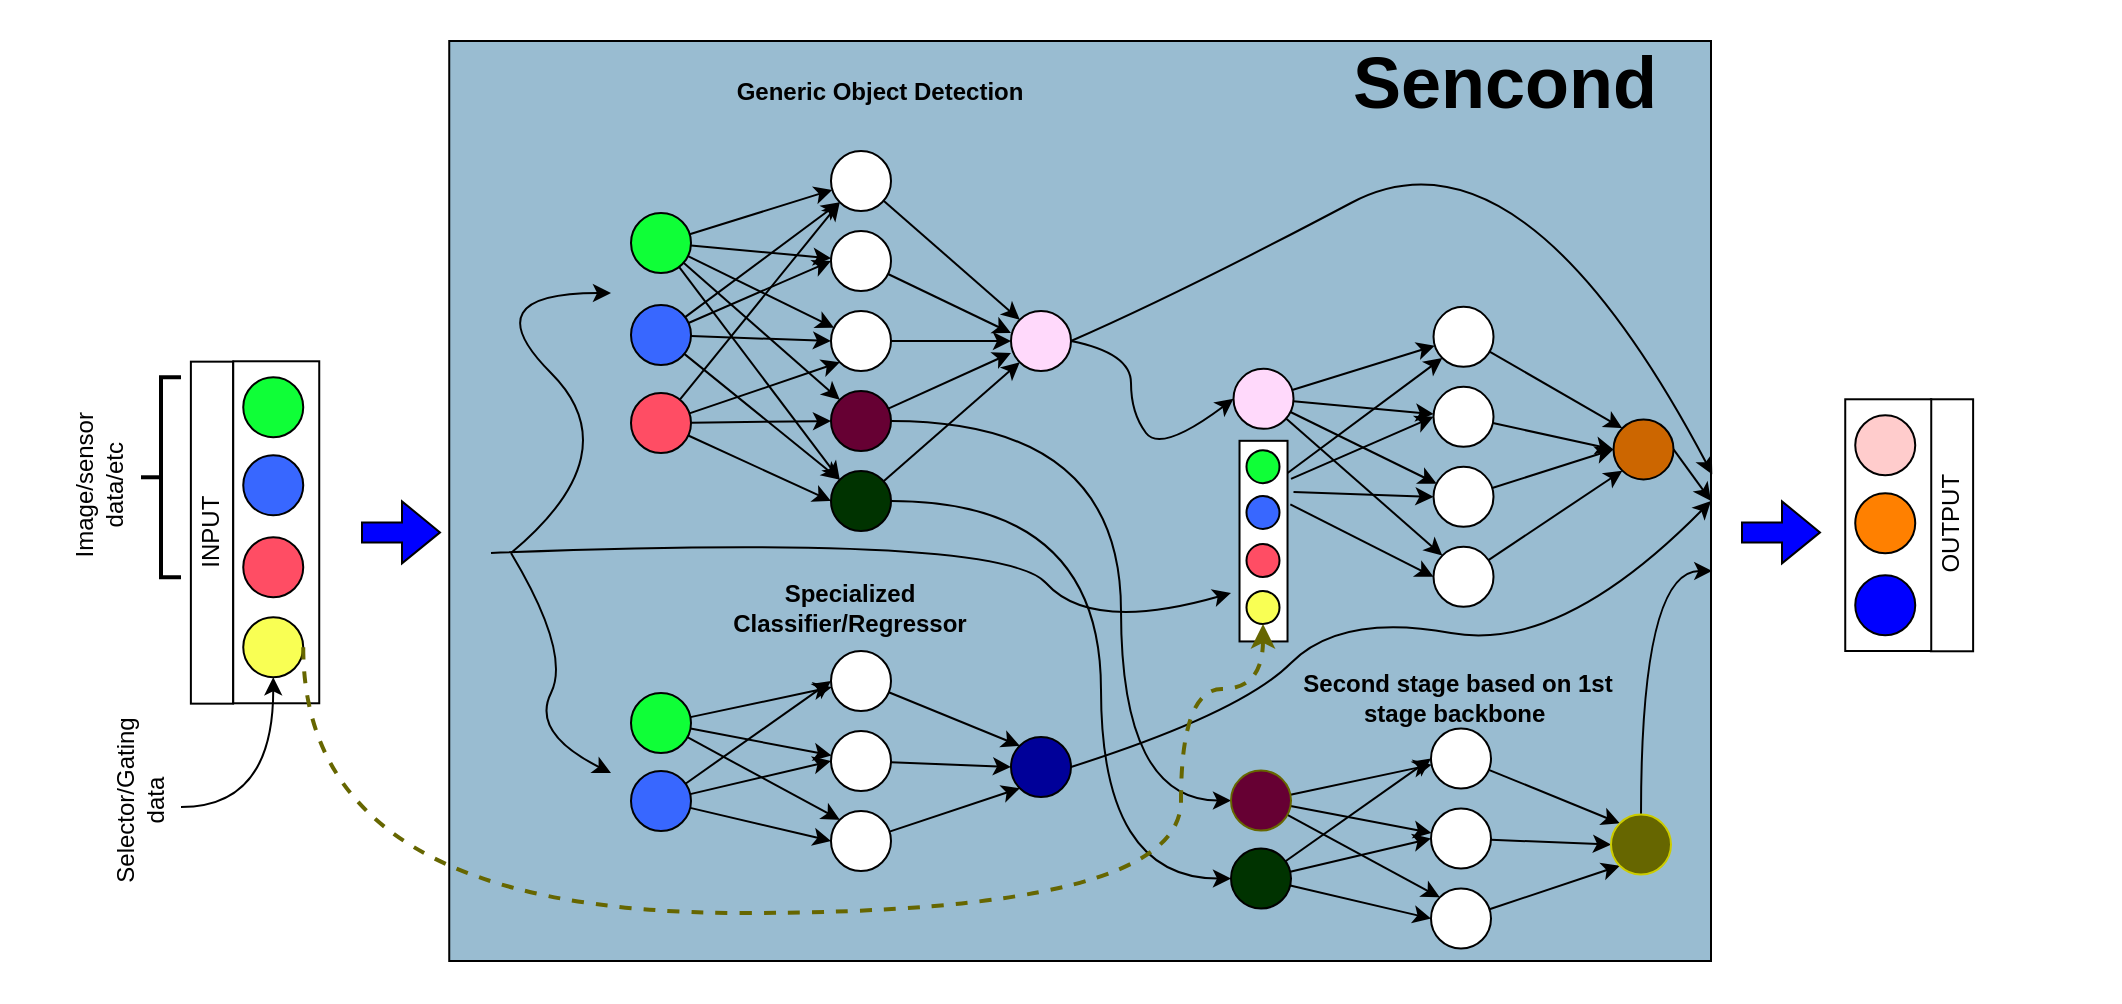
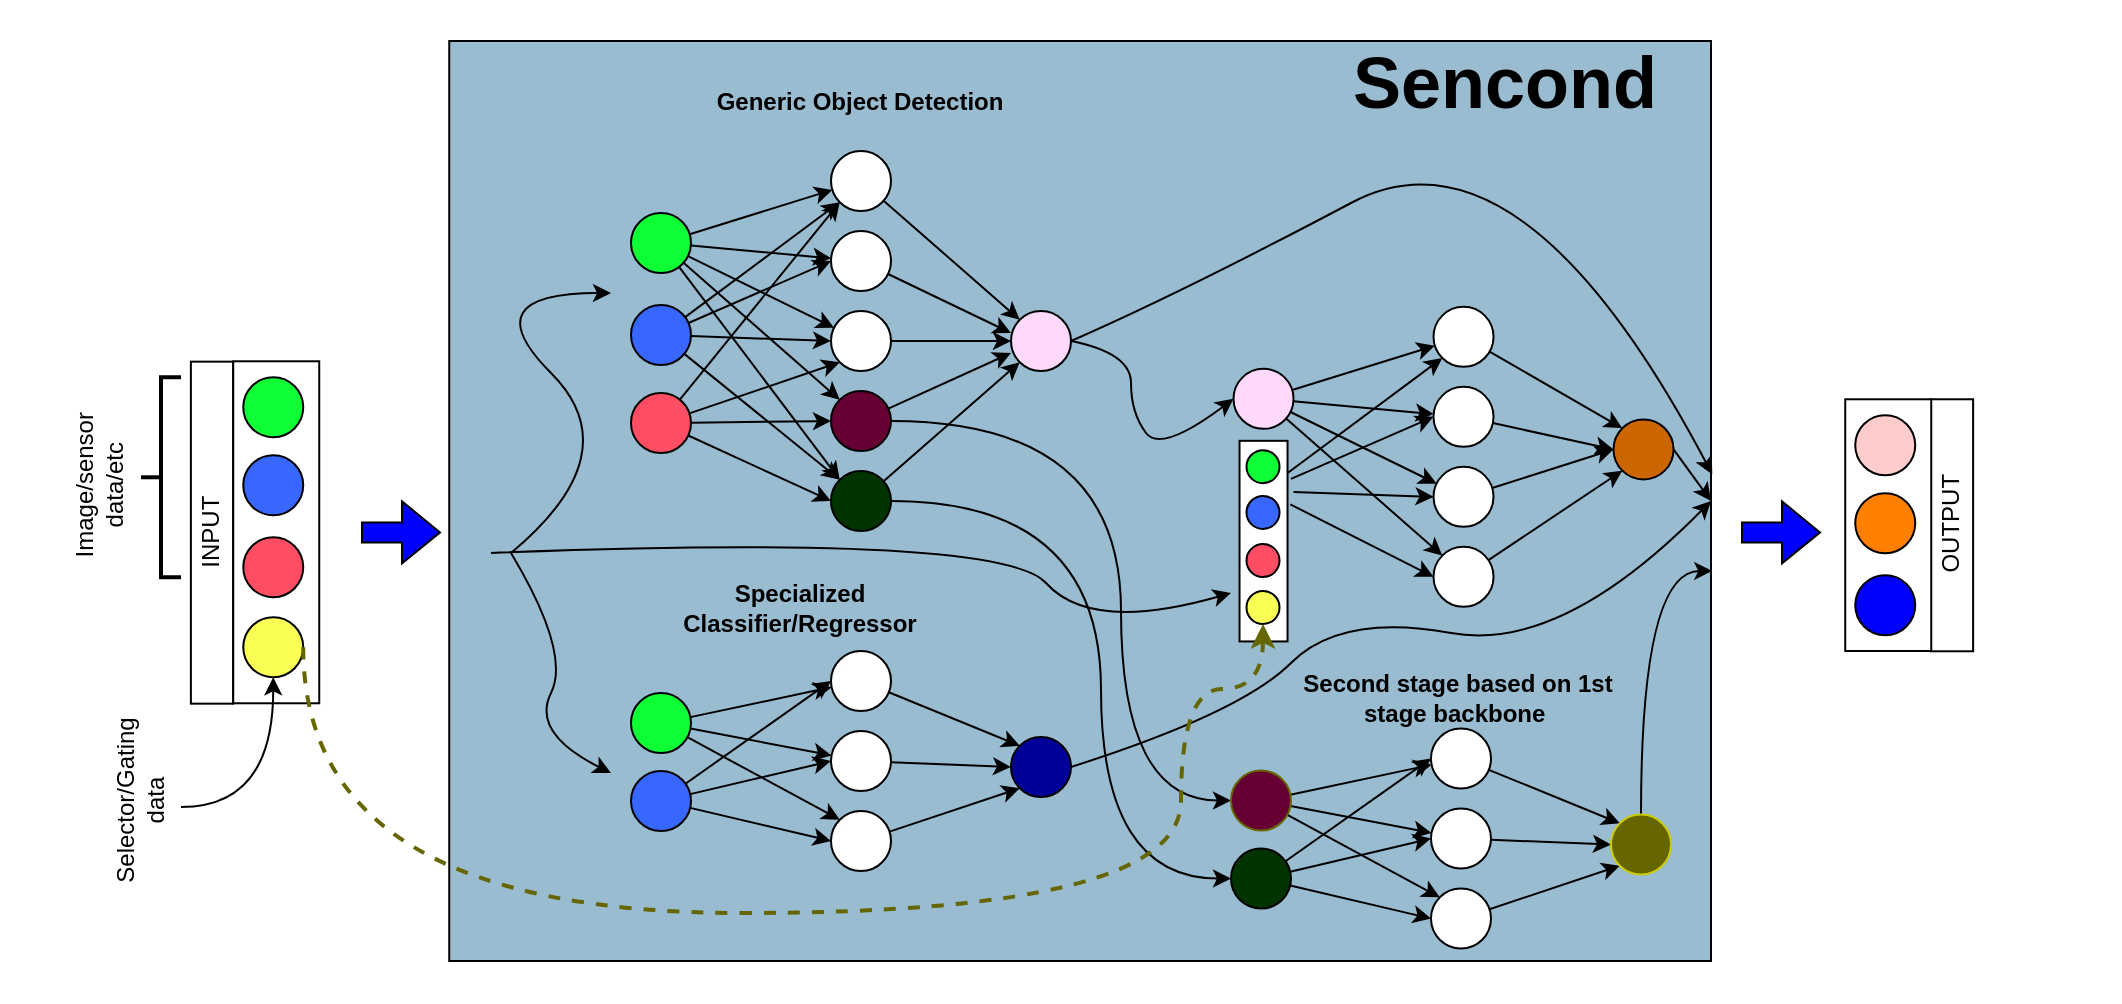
(881, 93) -> (861, 103)
(851, 609) -> (801, 609)
